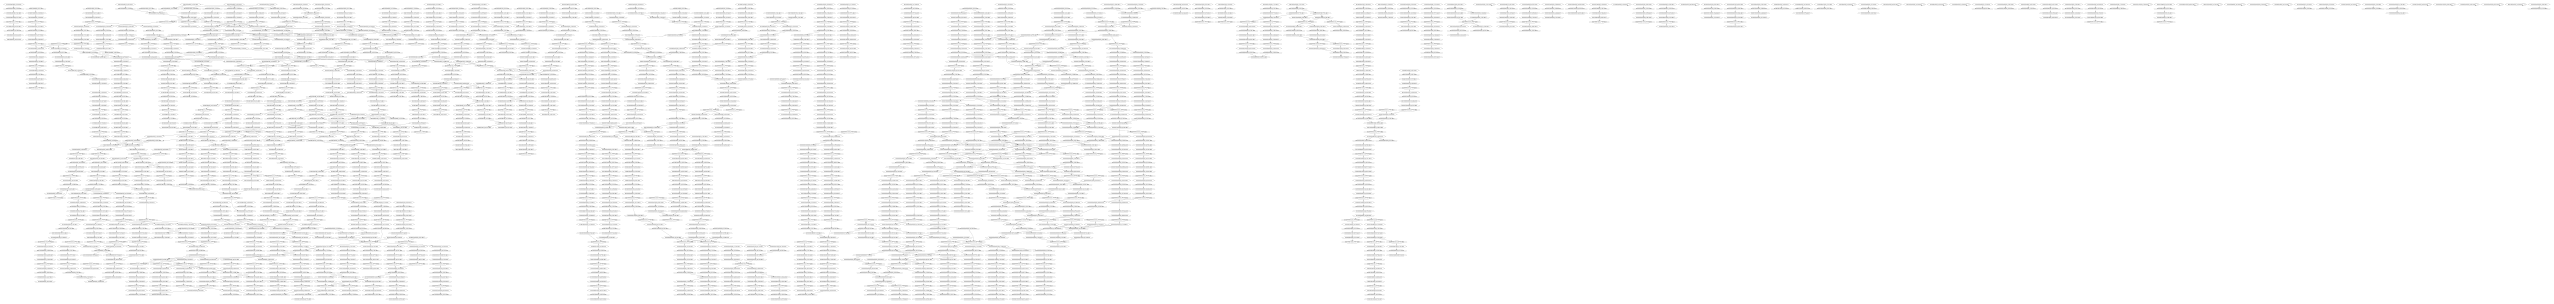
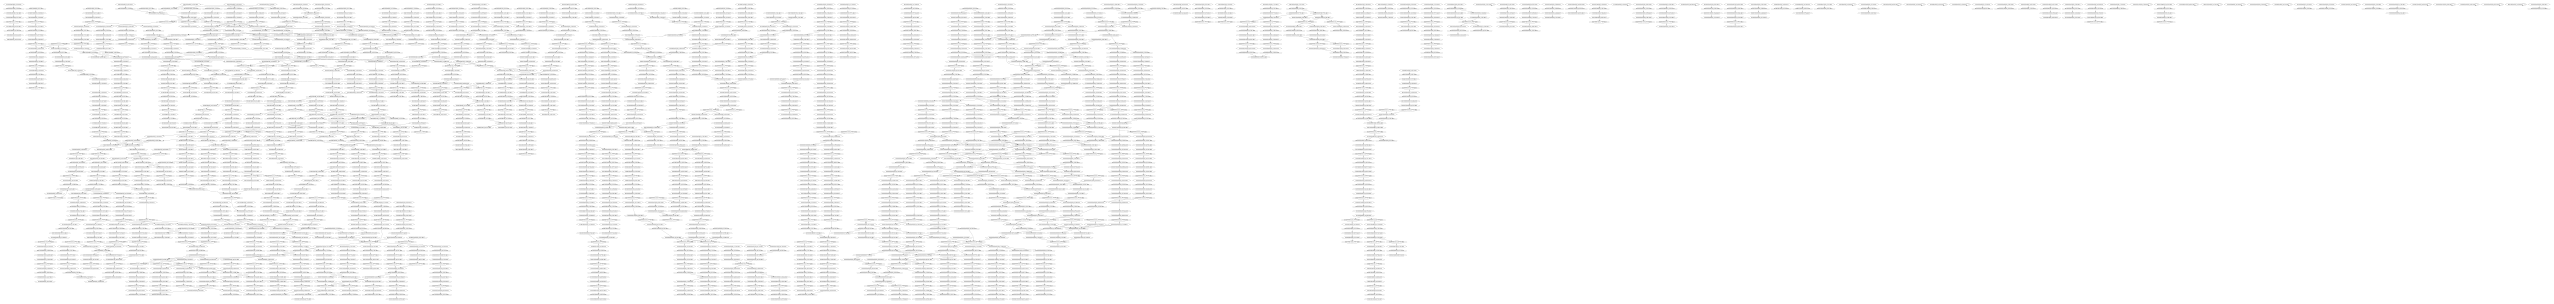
none -> (91, 260)
